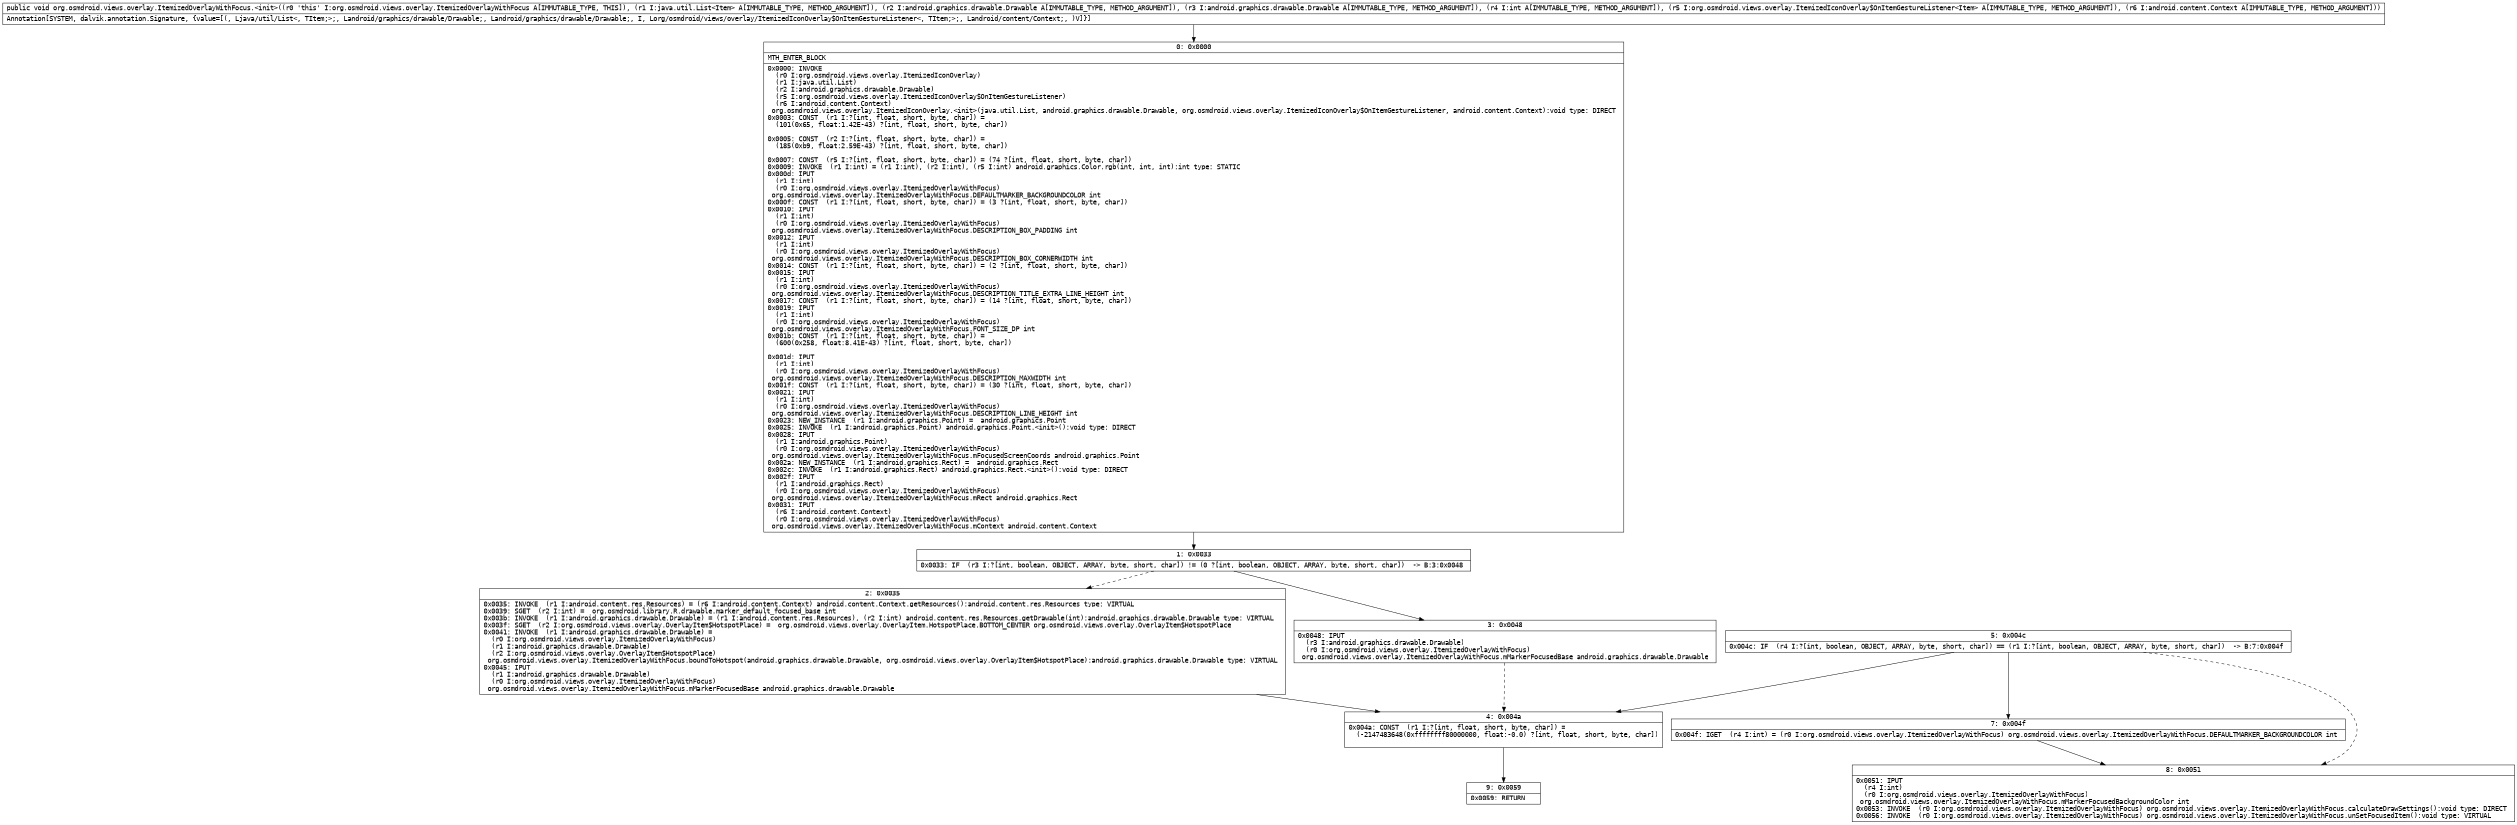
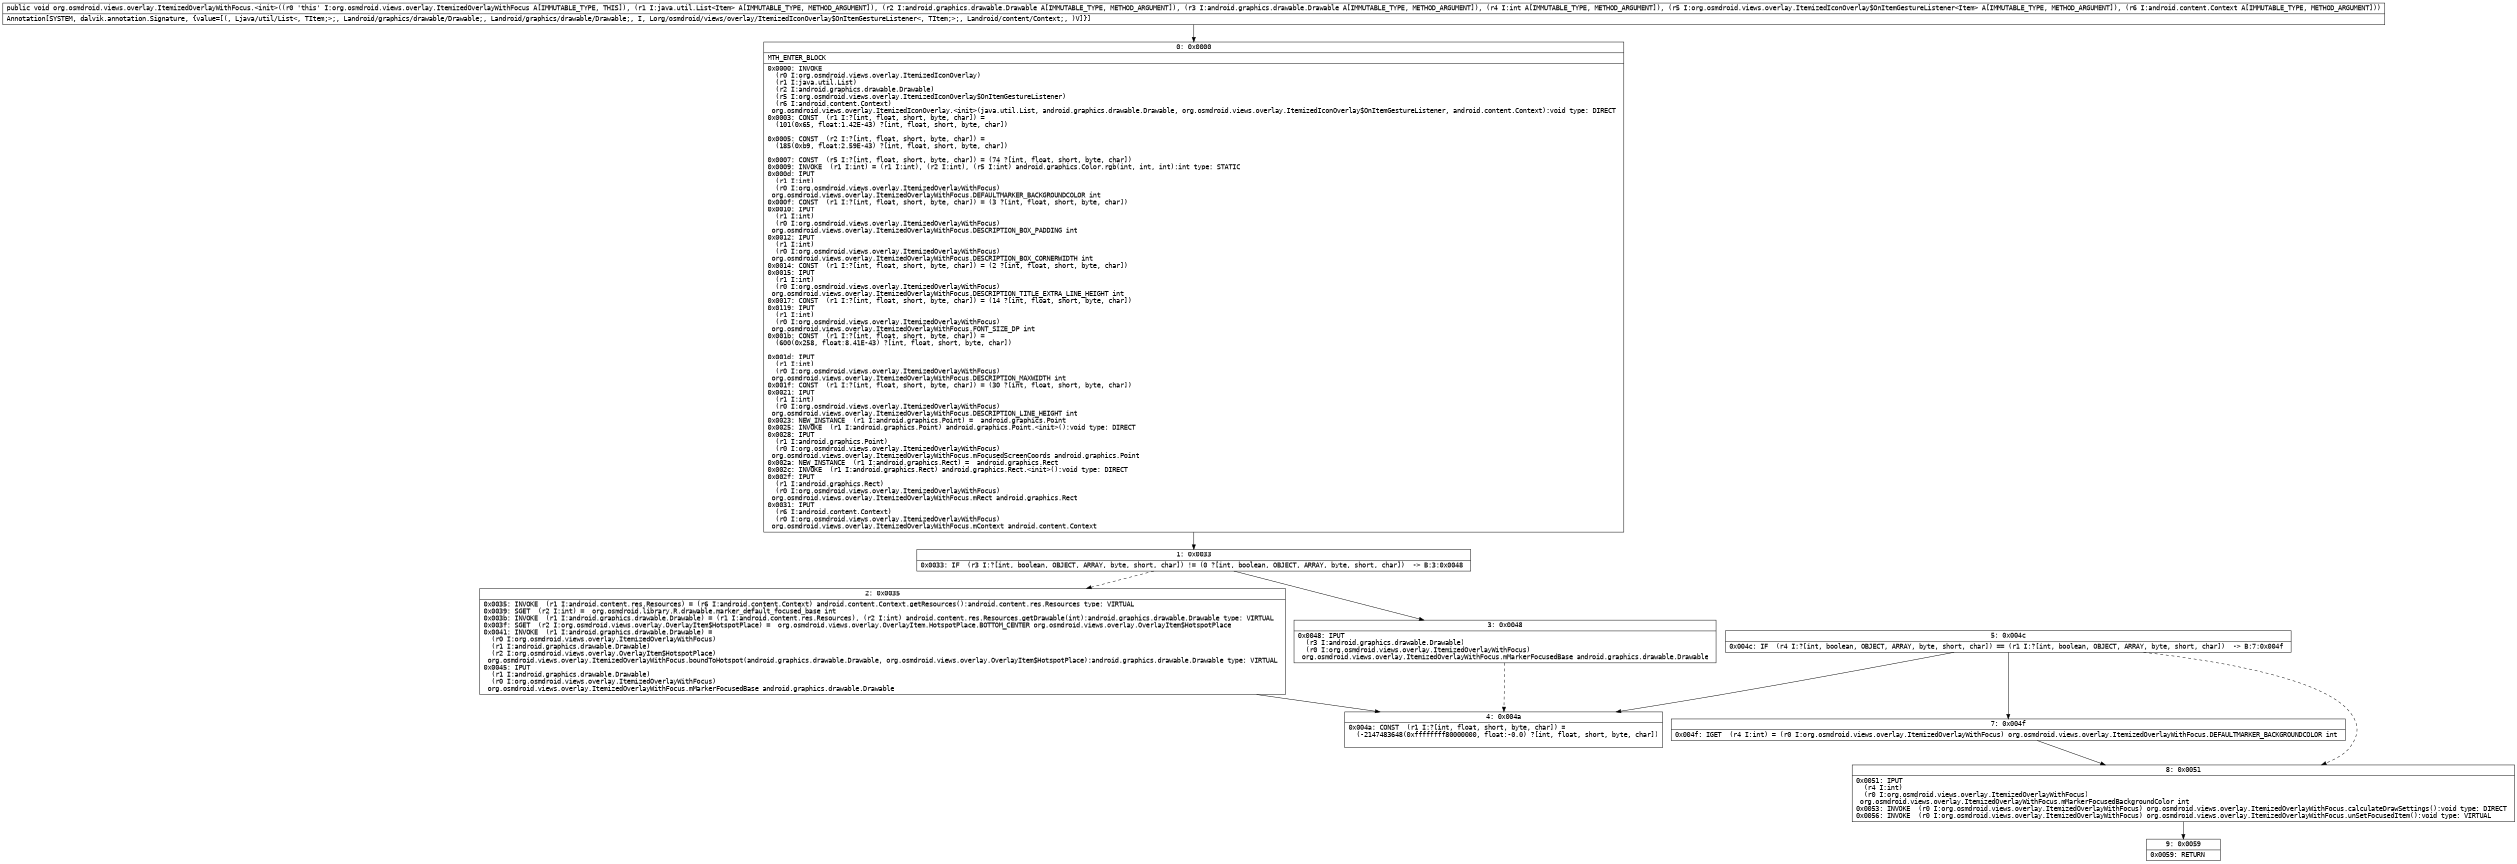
(795, 308) -> (795, 308)
(1504, 763) -> (2183, 828)
